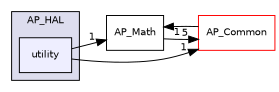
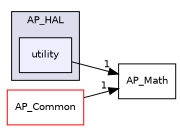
(176, 39) -> none
(131, 62) -> none
